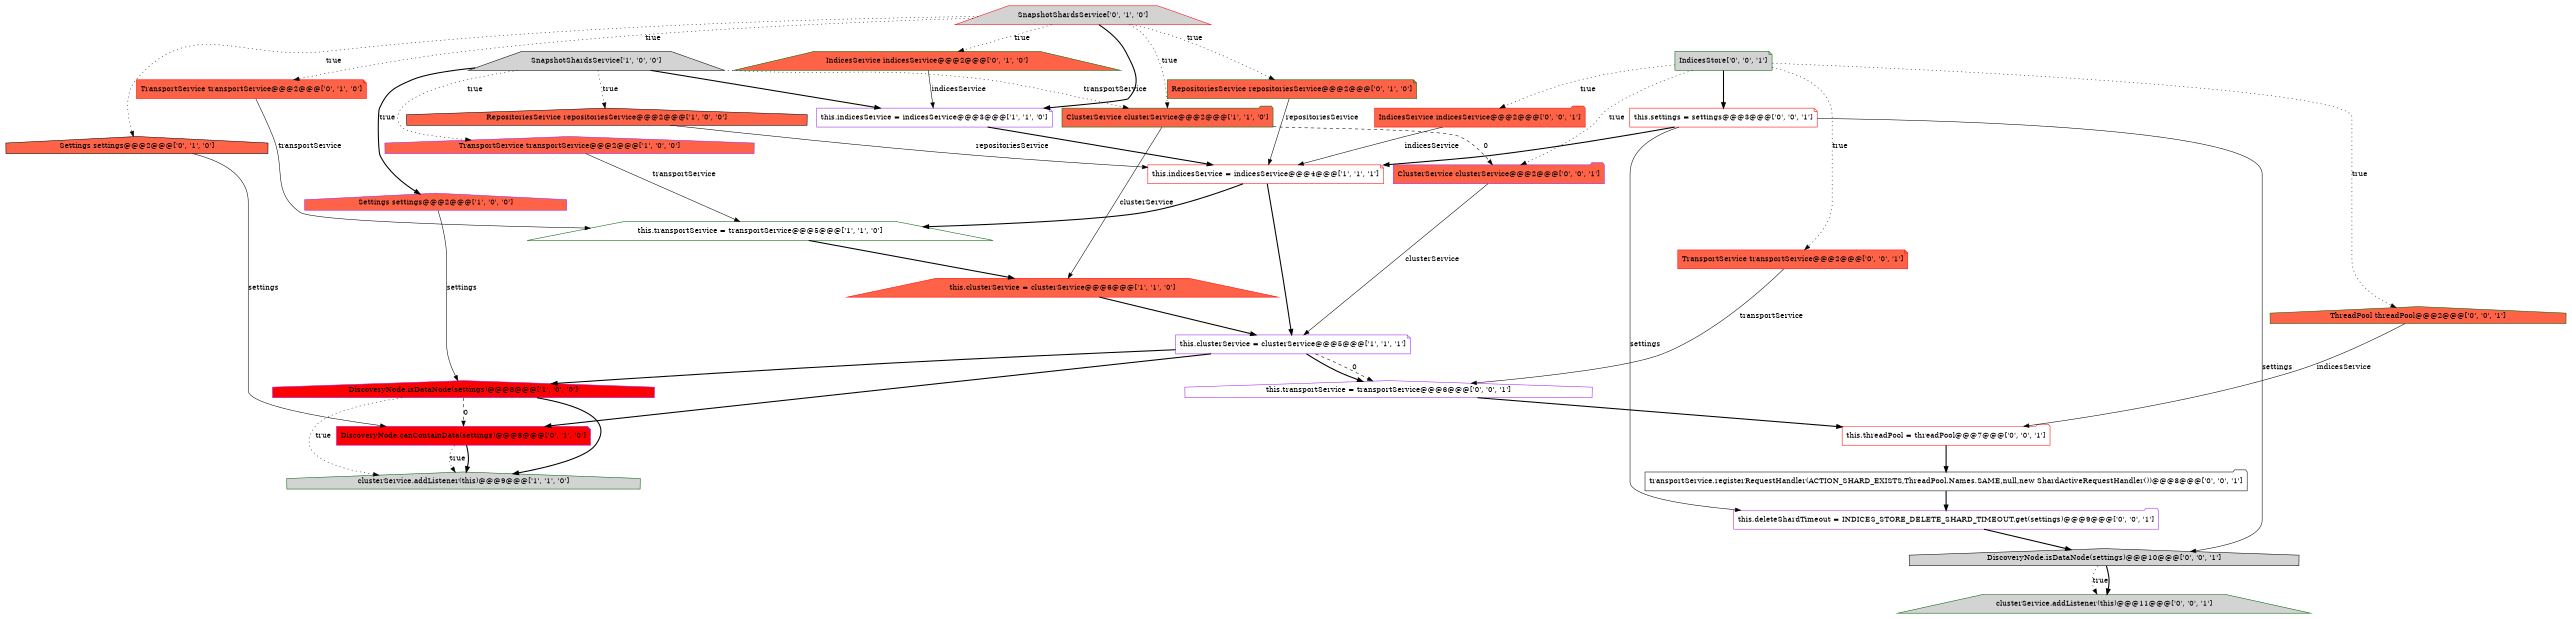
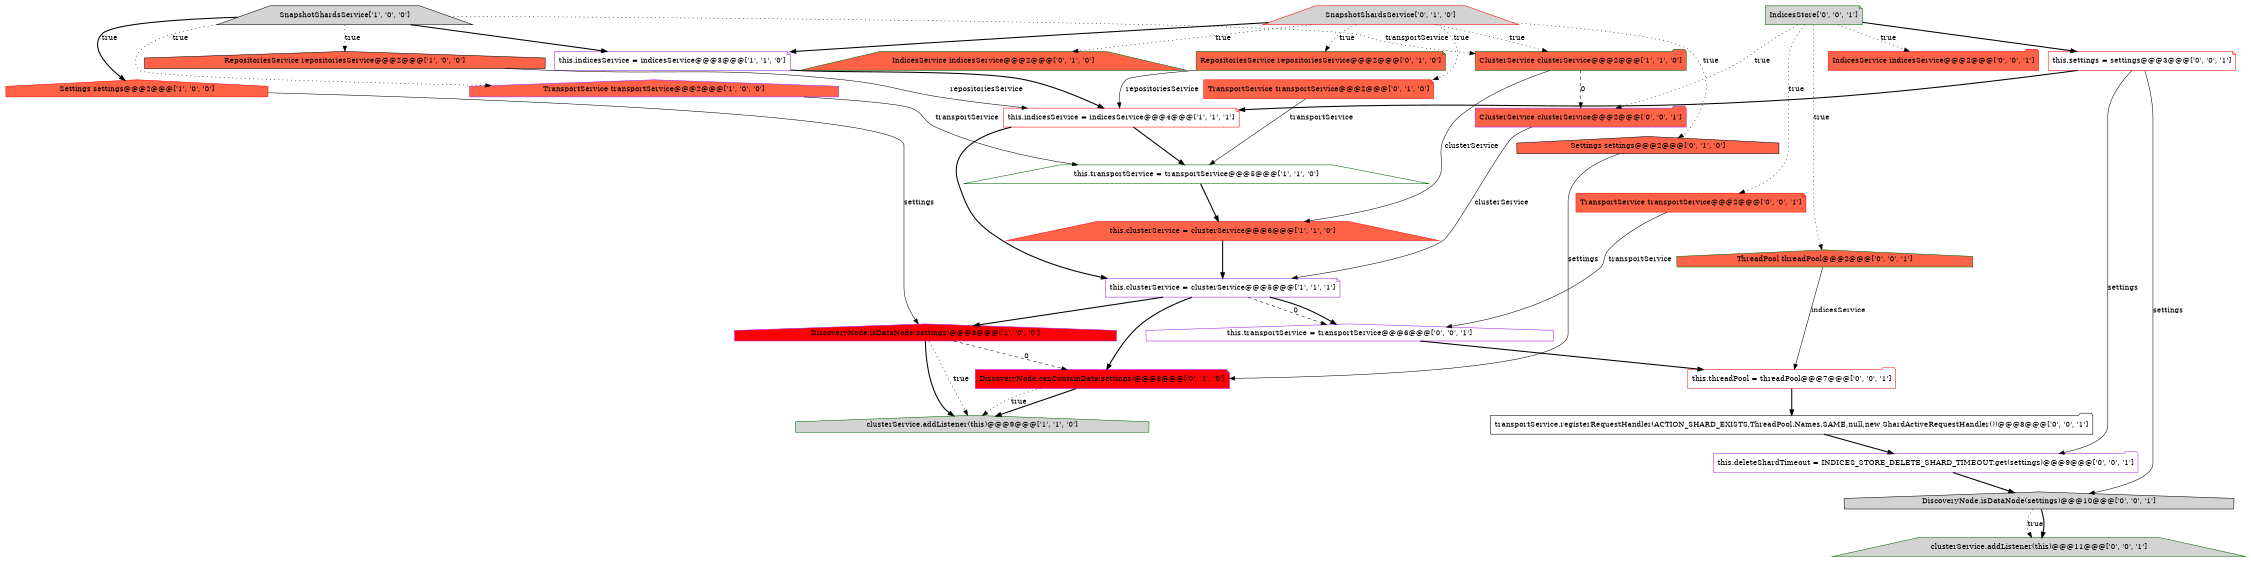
(930, 87) -> none
(1373, 145) -> none
(436, 203) -> (137, 89)
